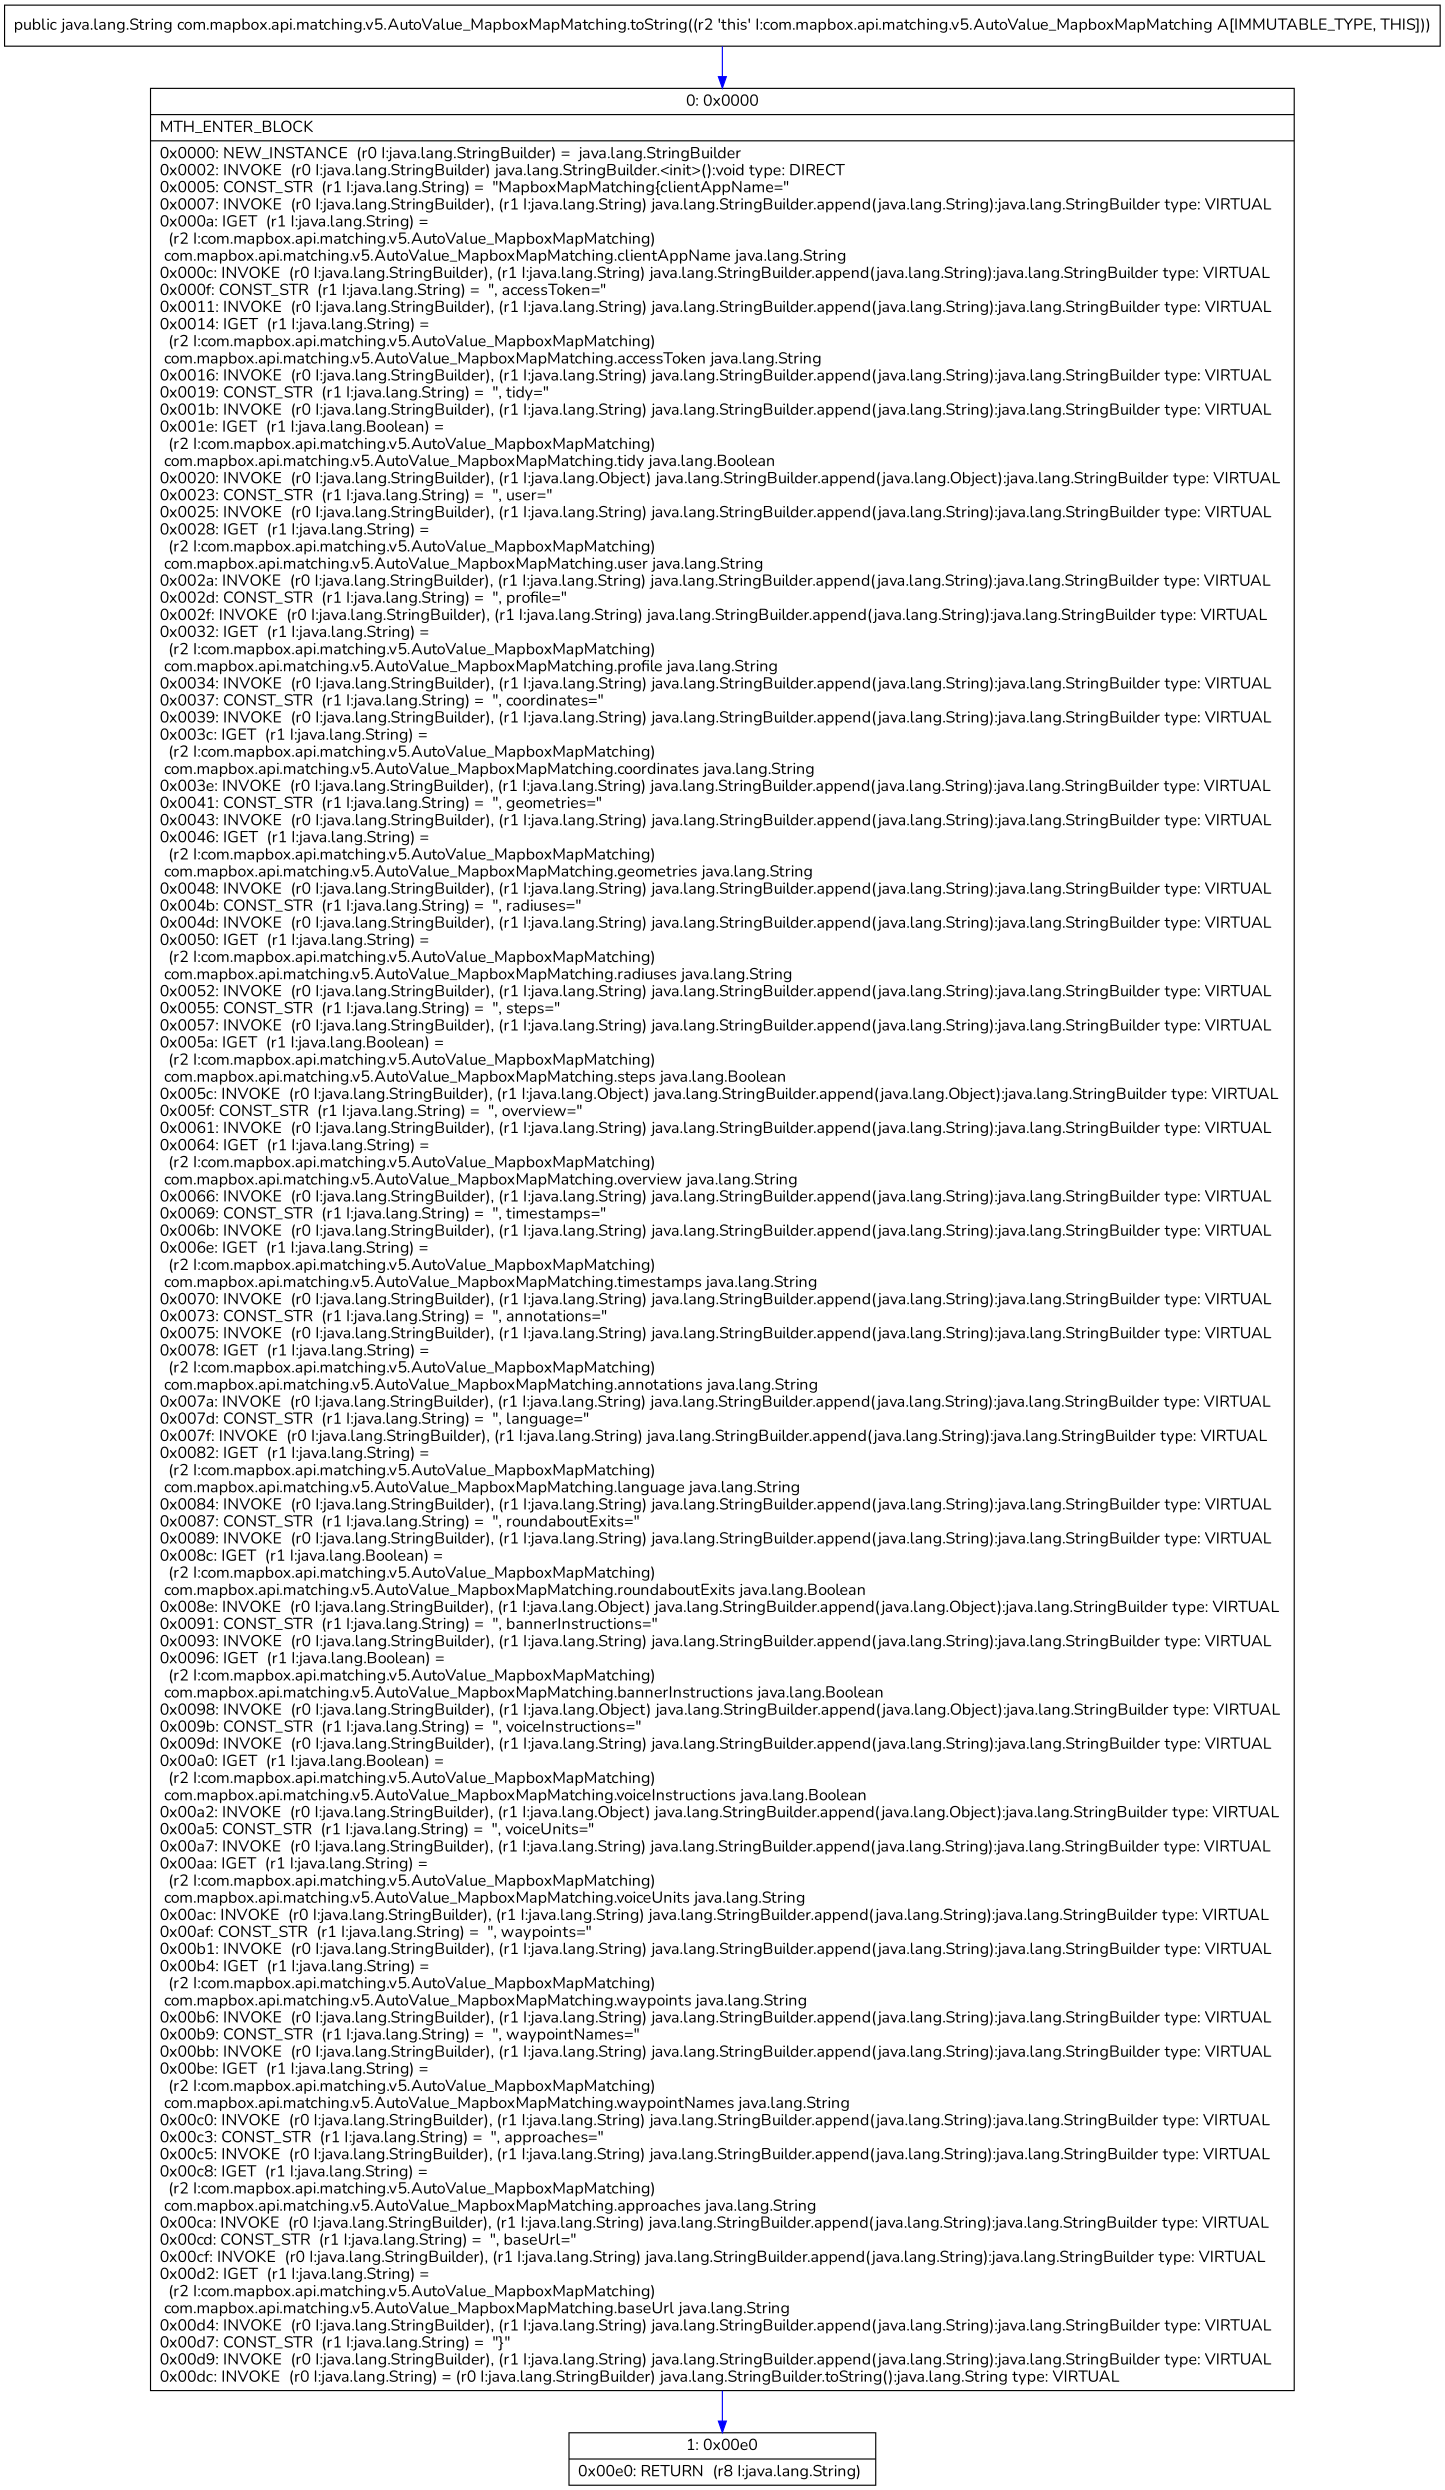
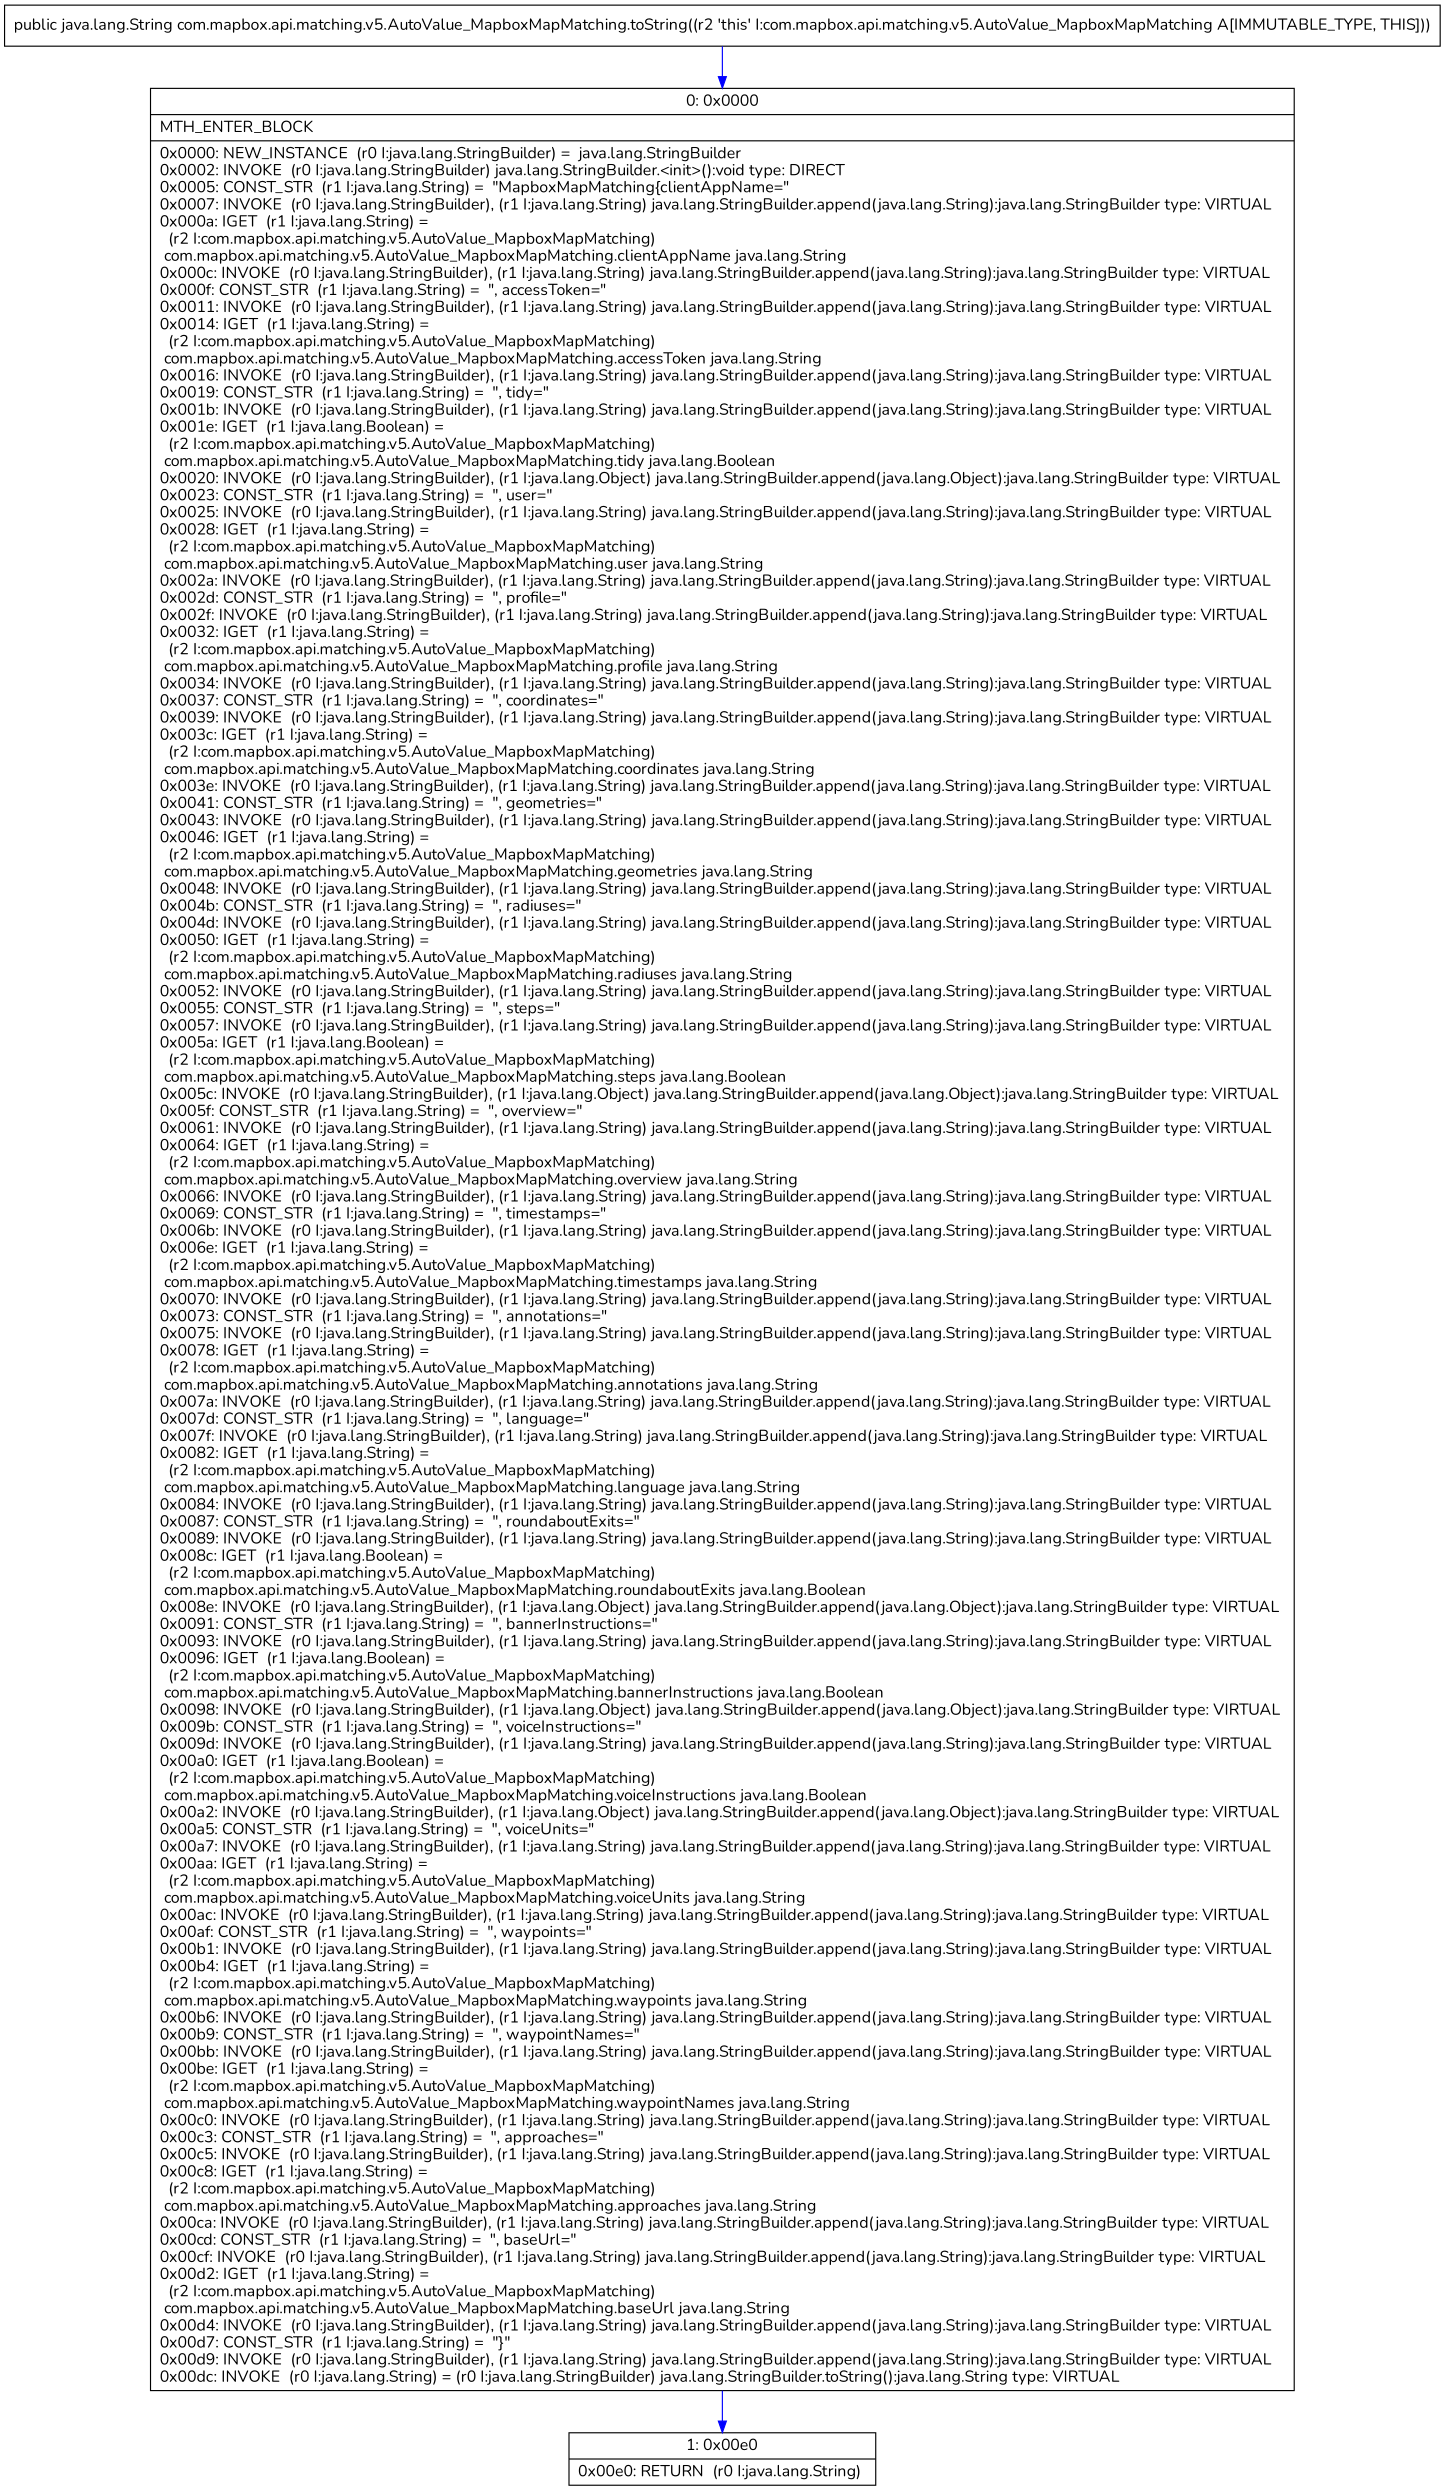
(722, 2472) -> (722, 2472)
